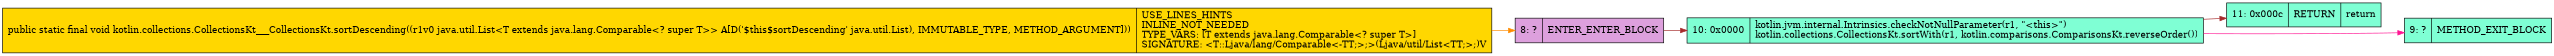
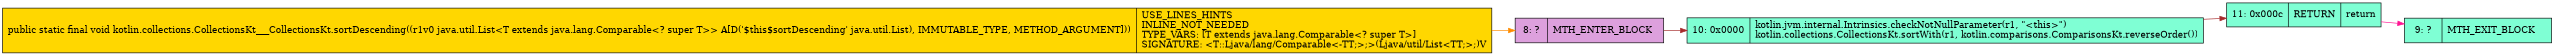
(1603, 30) -> (1603, 30)
(2492, 30) -> (2491, 30)
(2301, 34) -> (2389, 23)
